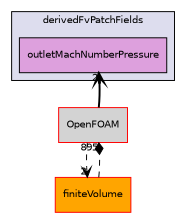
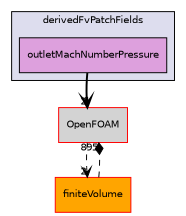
(100, 95) -> (87, 87)
